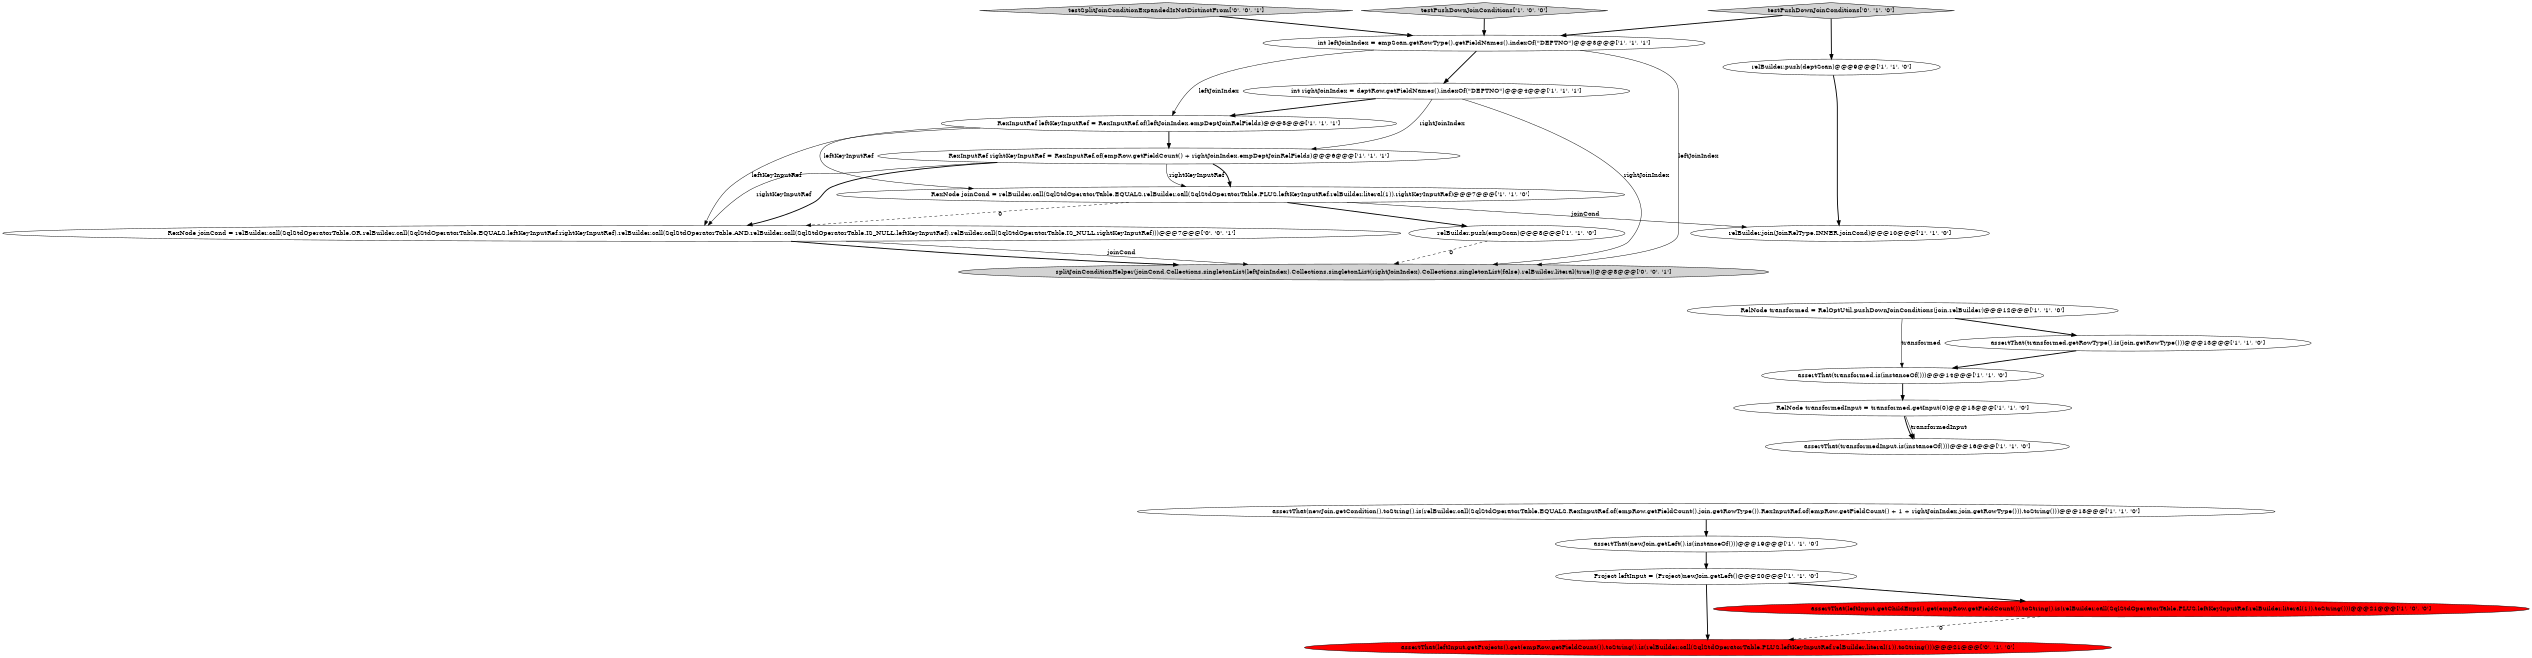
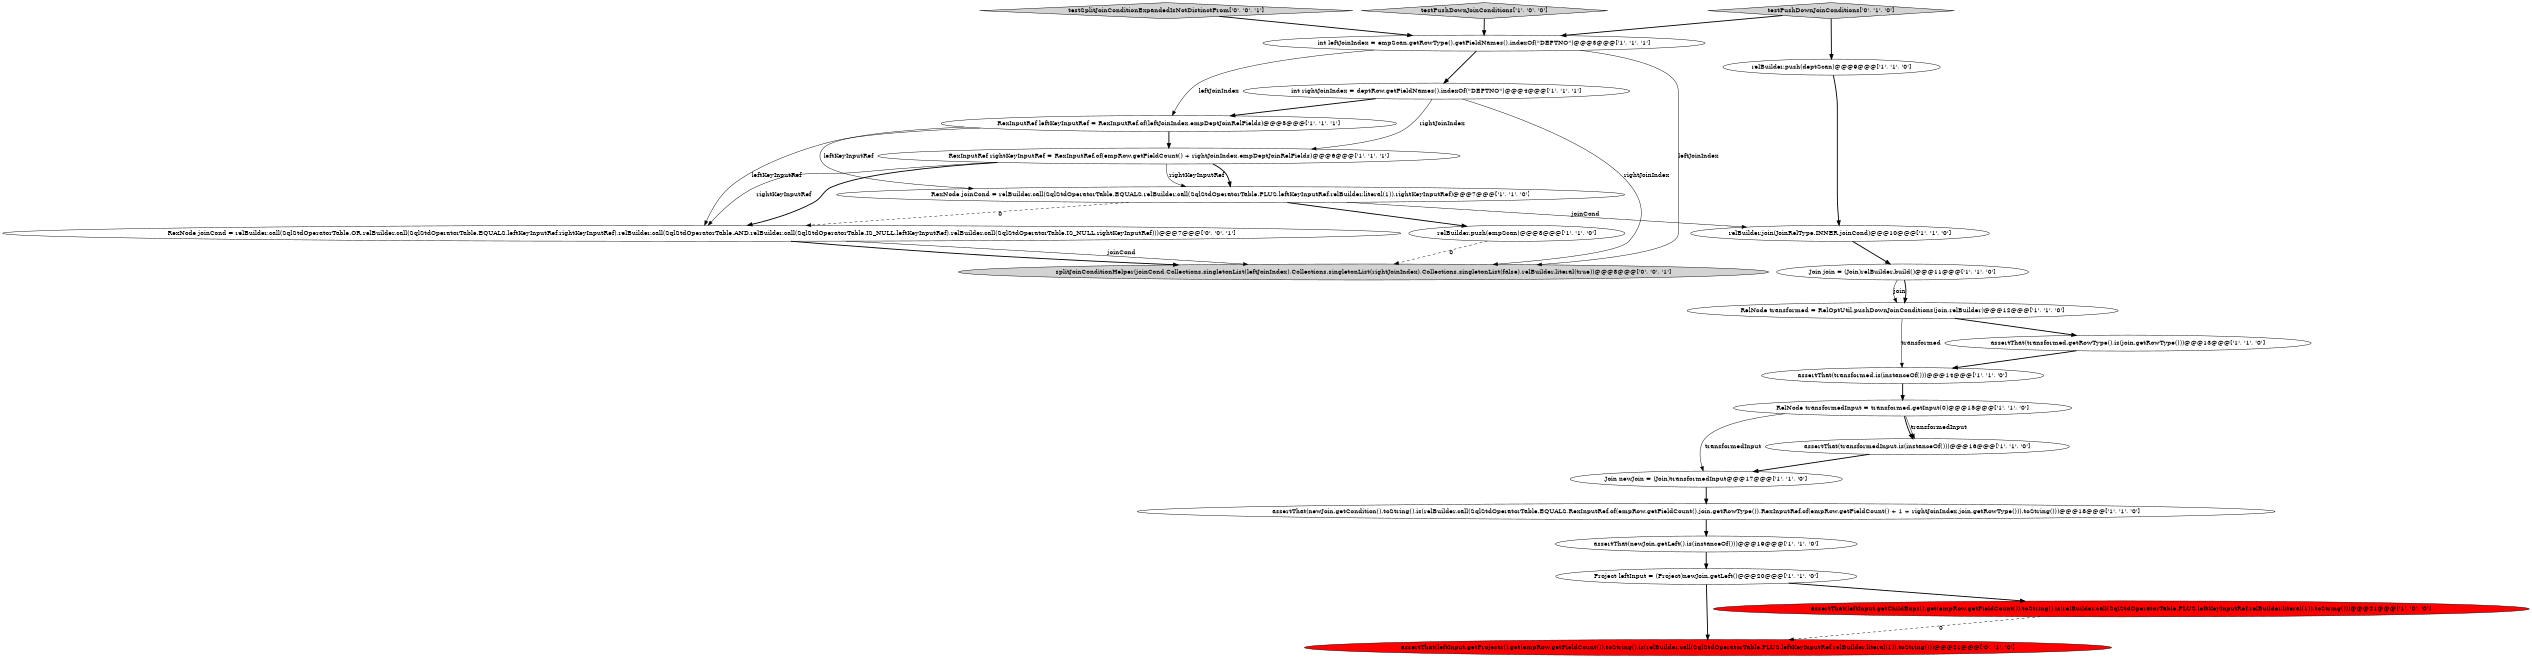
none -> (1903, 272)
none -> (1706, 479)
